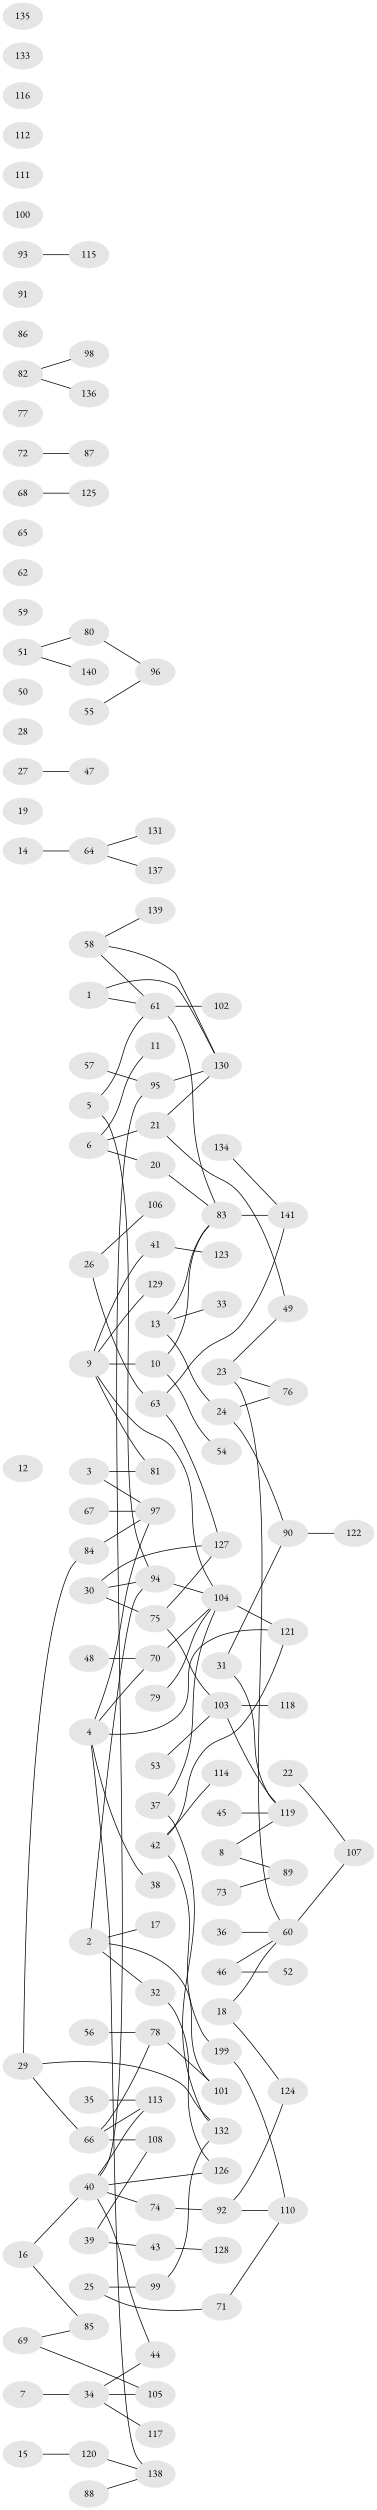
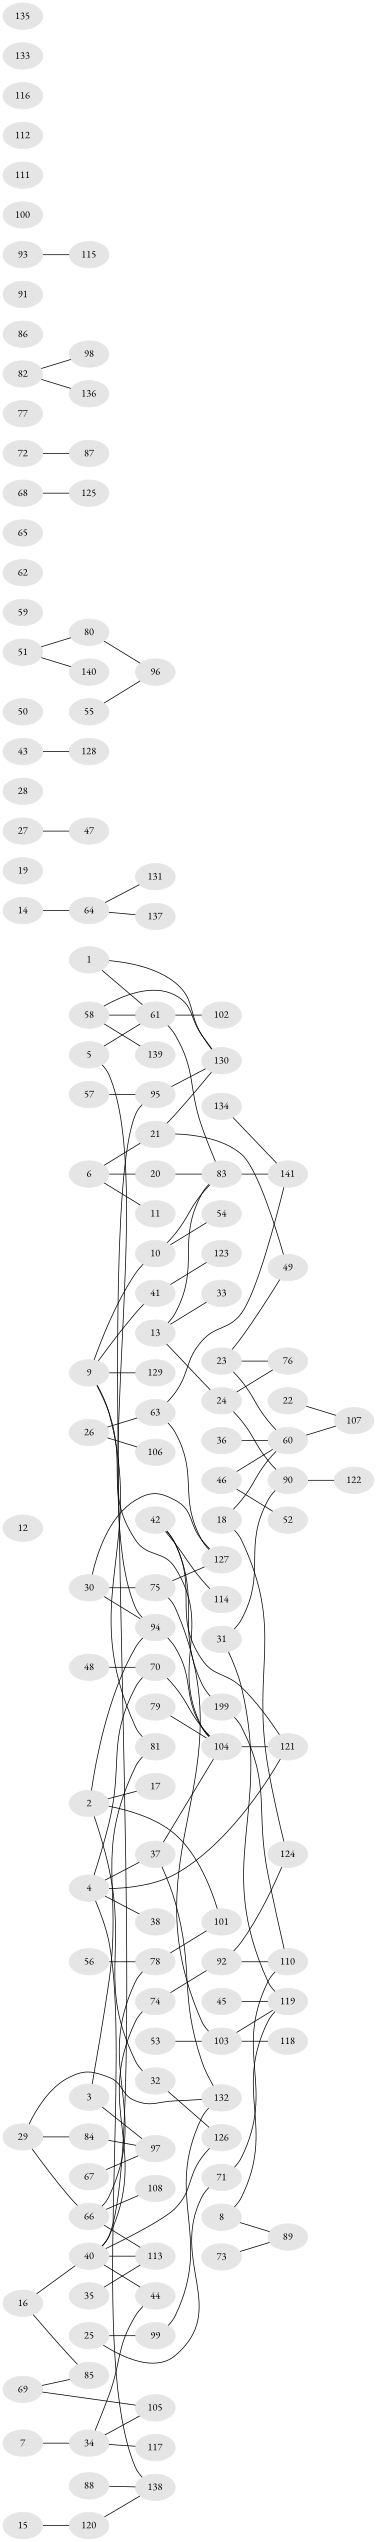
(126, 1596) -> (121, 1872)
(89, 2241) -> none
